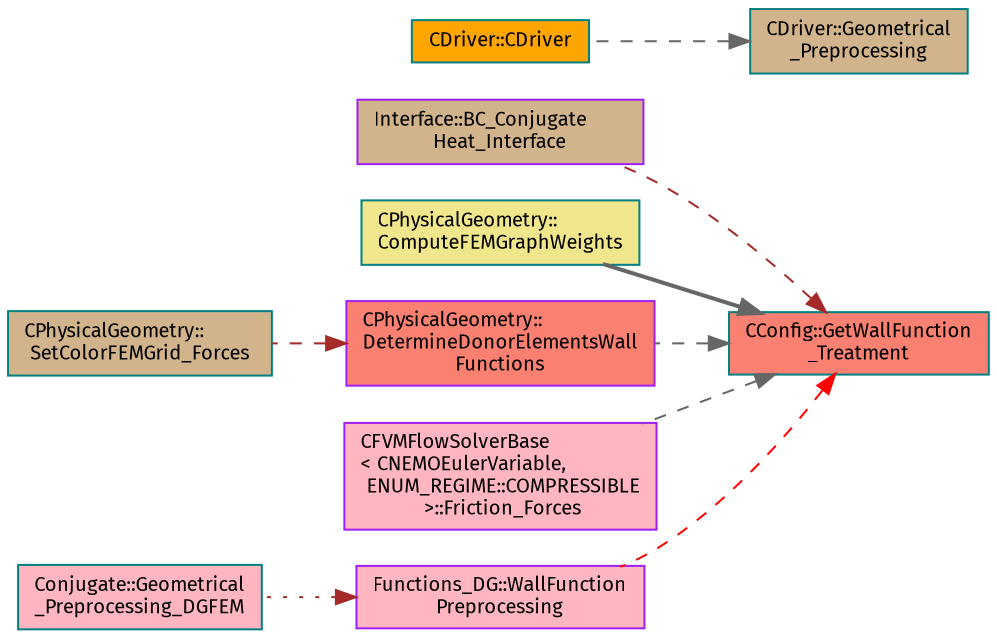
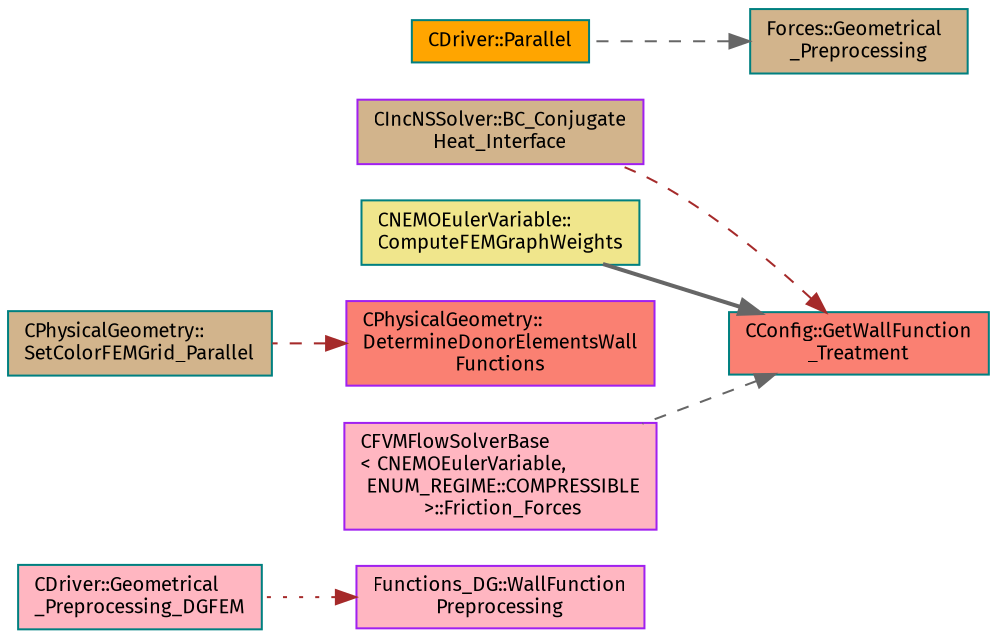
(500, 41) -> (500, 41)
(859, 41) -> (859, 41)
(500, 132) -> (500, 132)
(500, 233) -> (500, 233)
(140, 343) -> (140, 343)
(682, 343) -> none
(731, 491) -> none
(140, 597) -> (140, 597)
